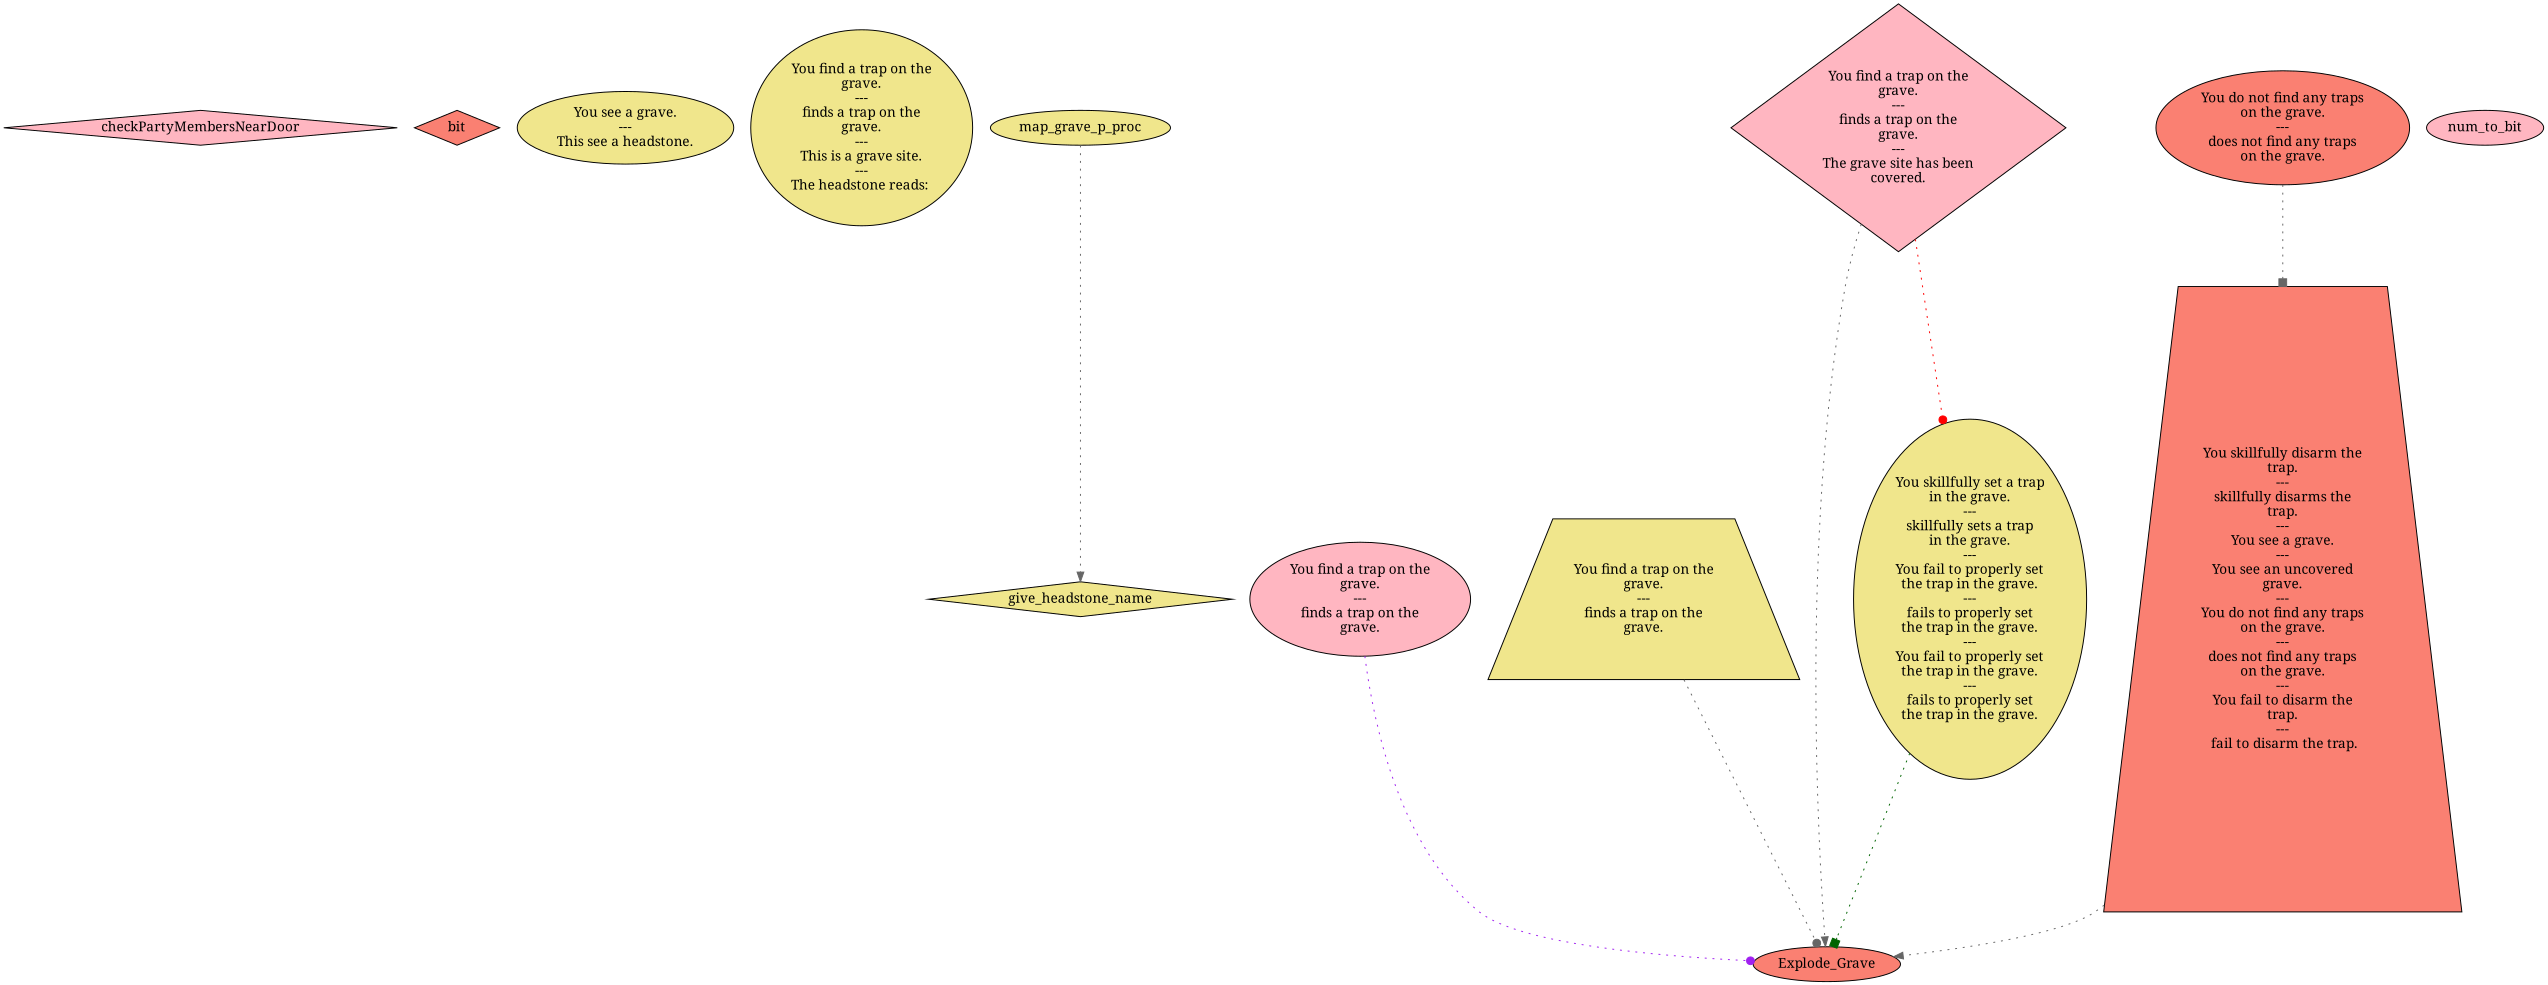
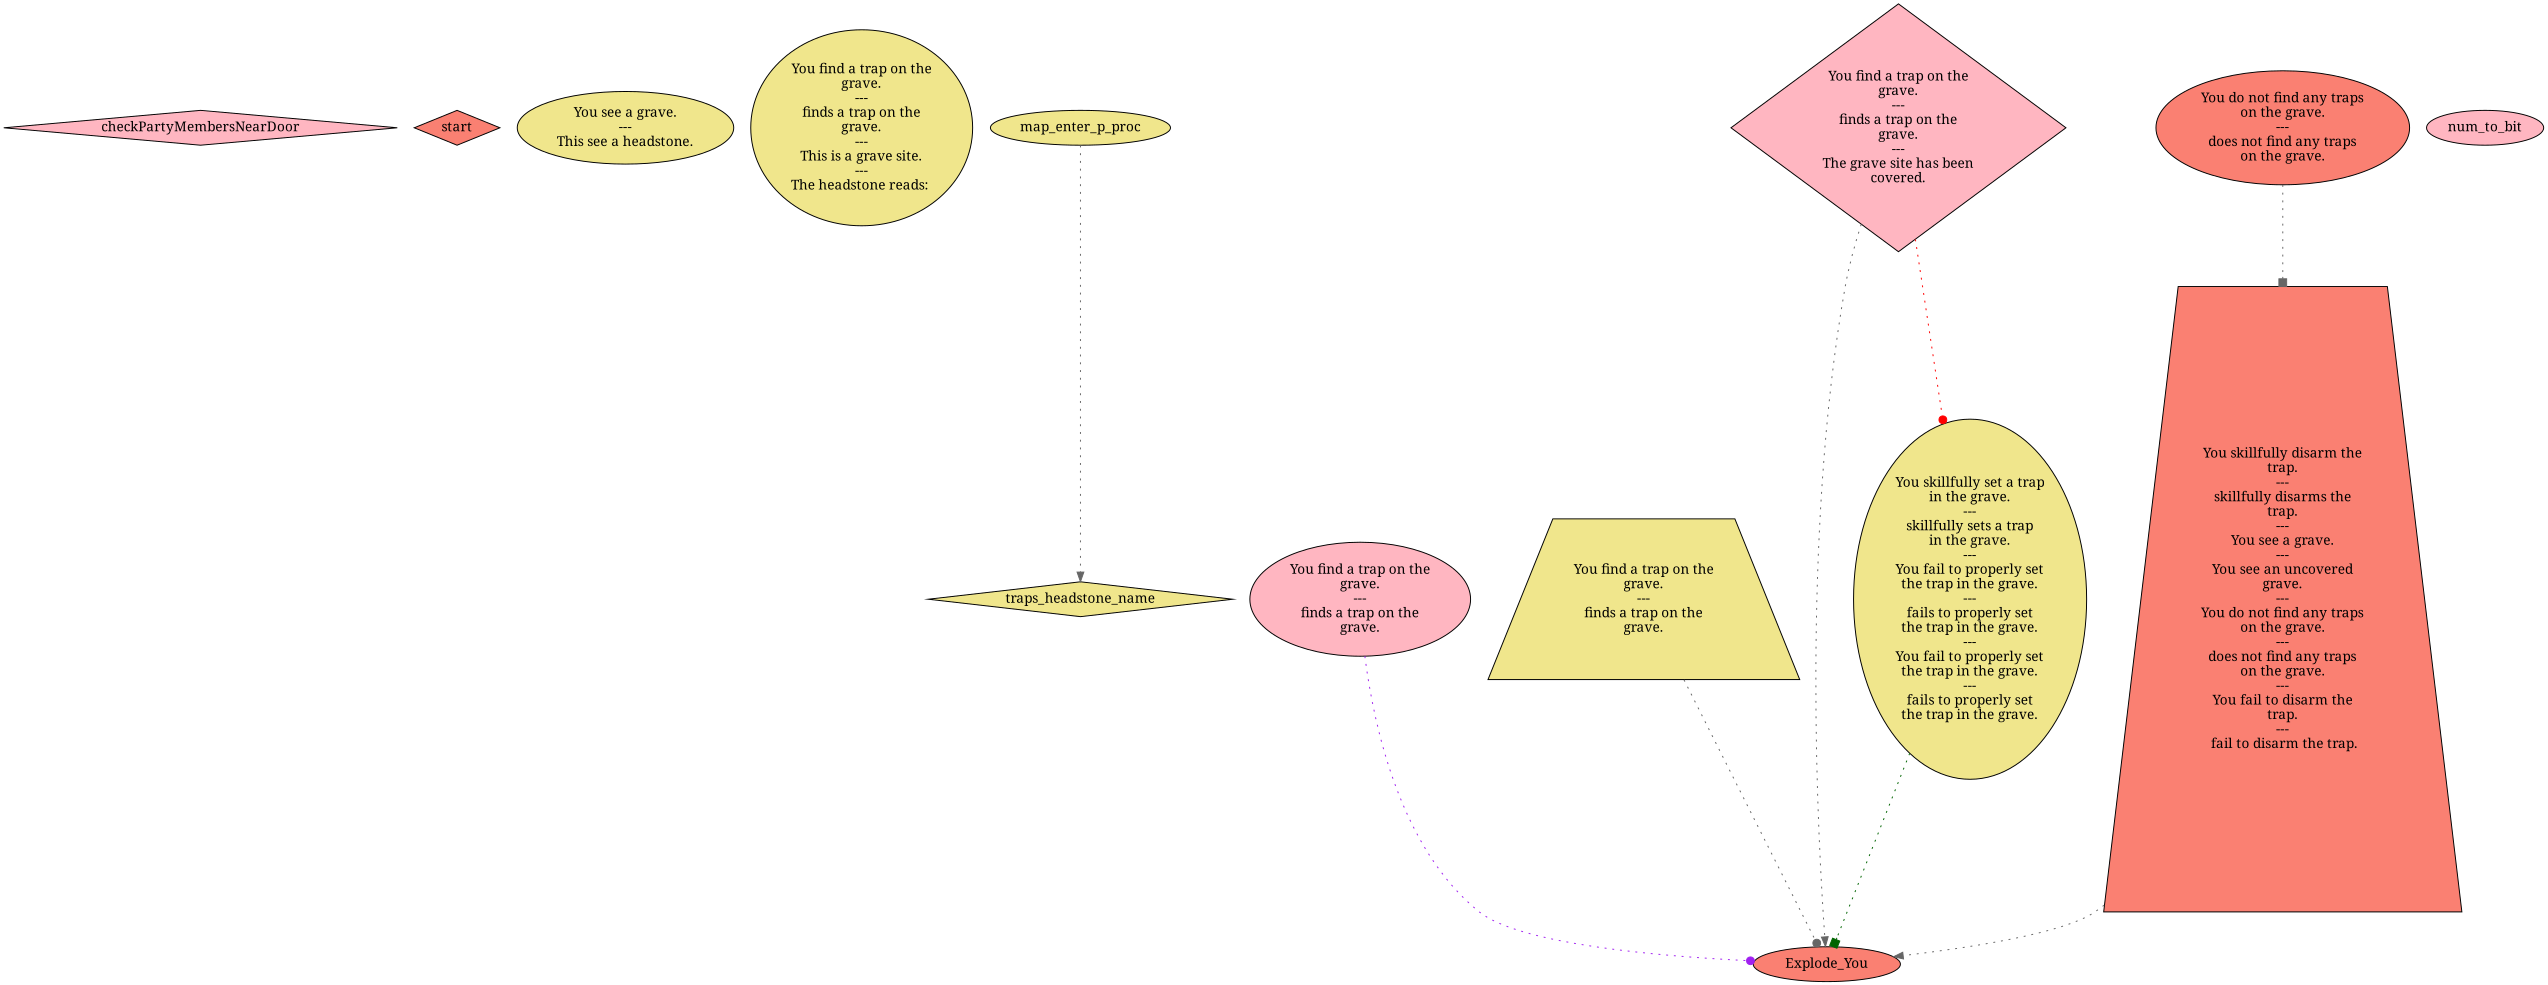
(457, 128) -> (457, 128)
(1080, 128) -> (1080, 128)
(1080, 599) -> (1080, 599)
(1827, 964) -> (1827, 964)
